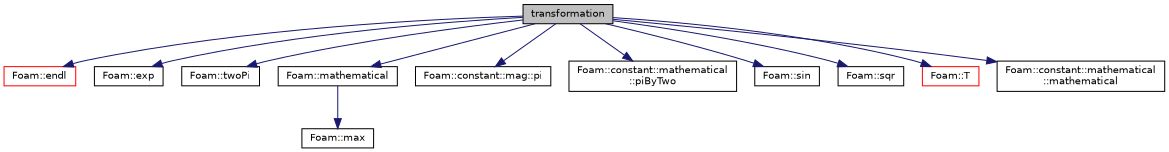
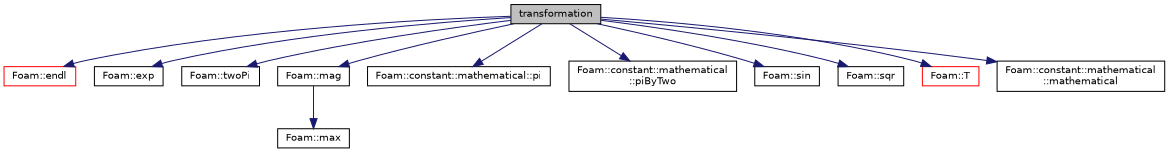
(338, 76) -> (314, 76)
(483, 76) -> (459, 76)
